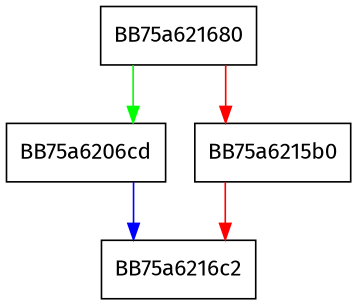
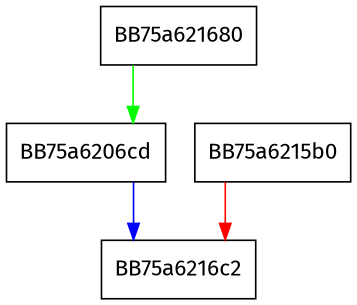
(226, 86) -> none
